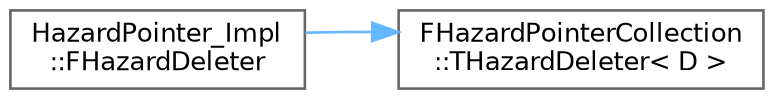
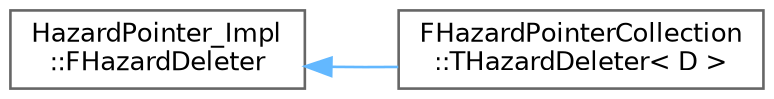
(339, 32) -> (365, 67)
